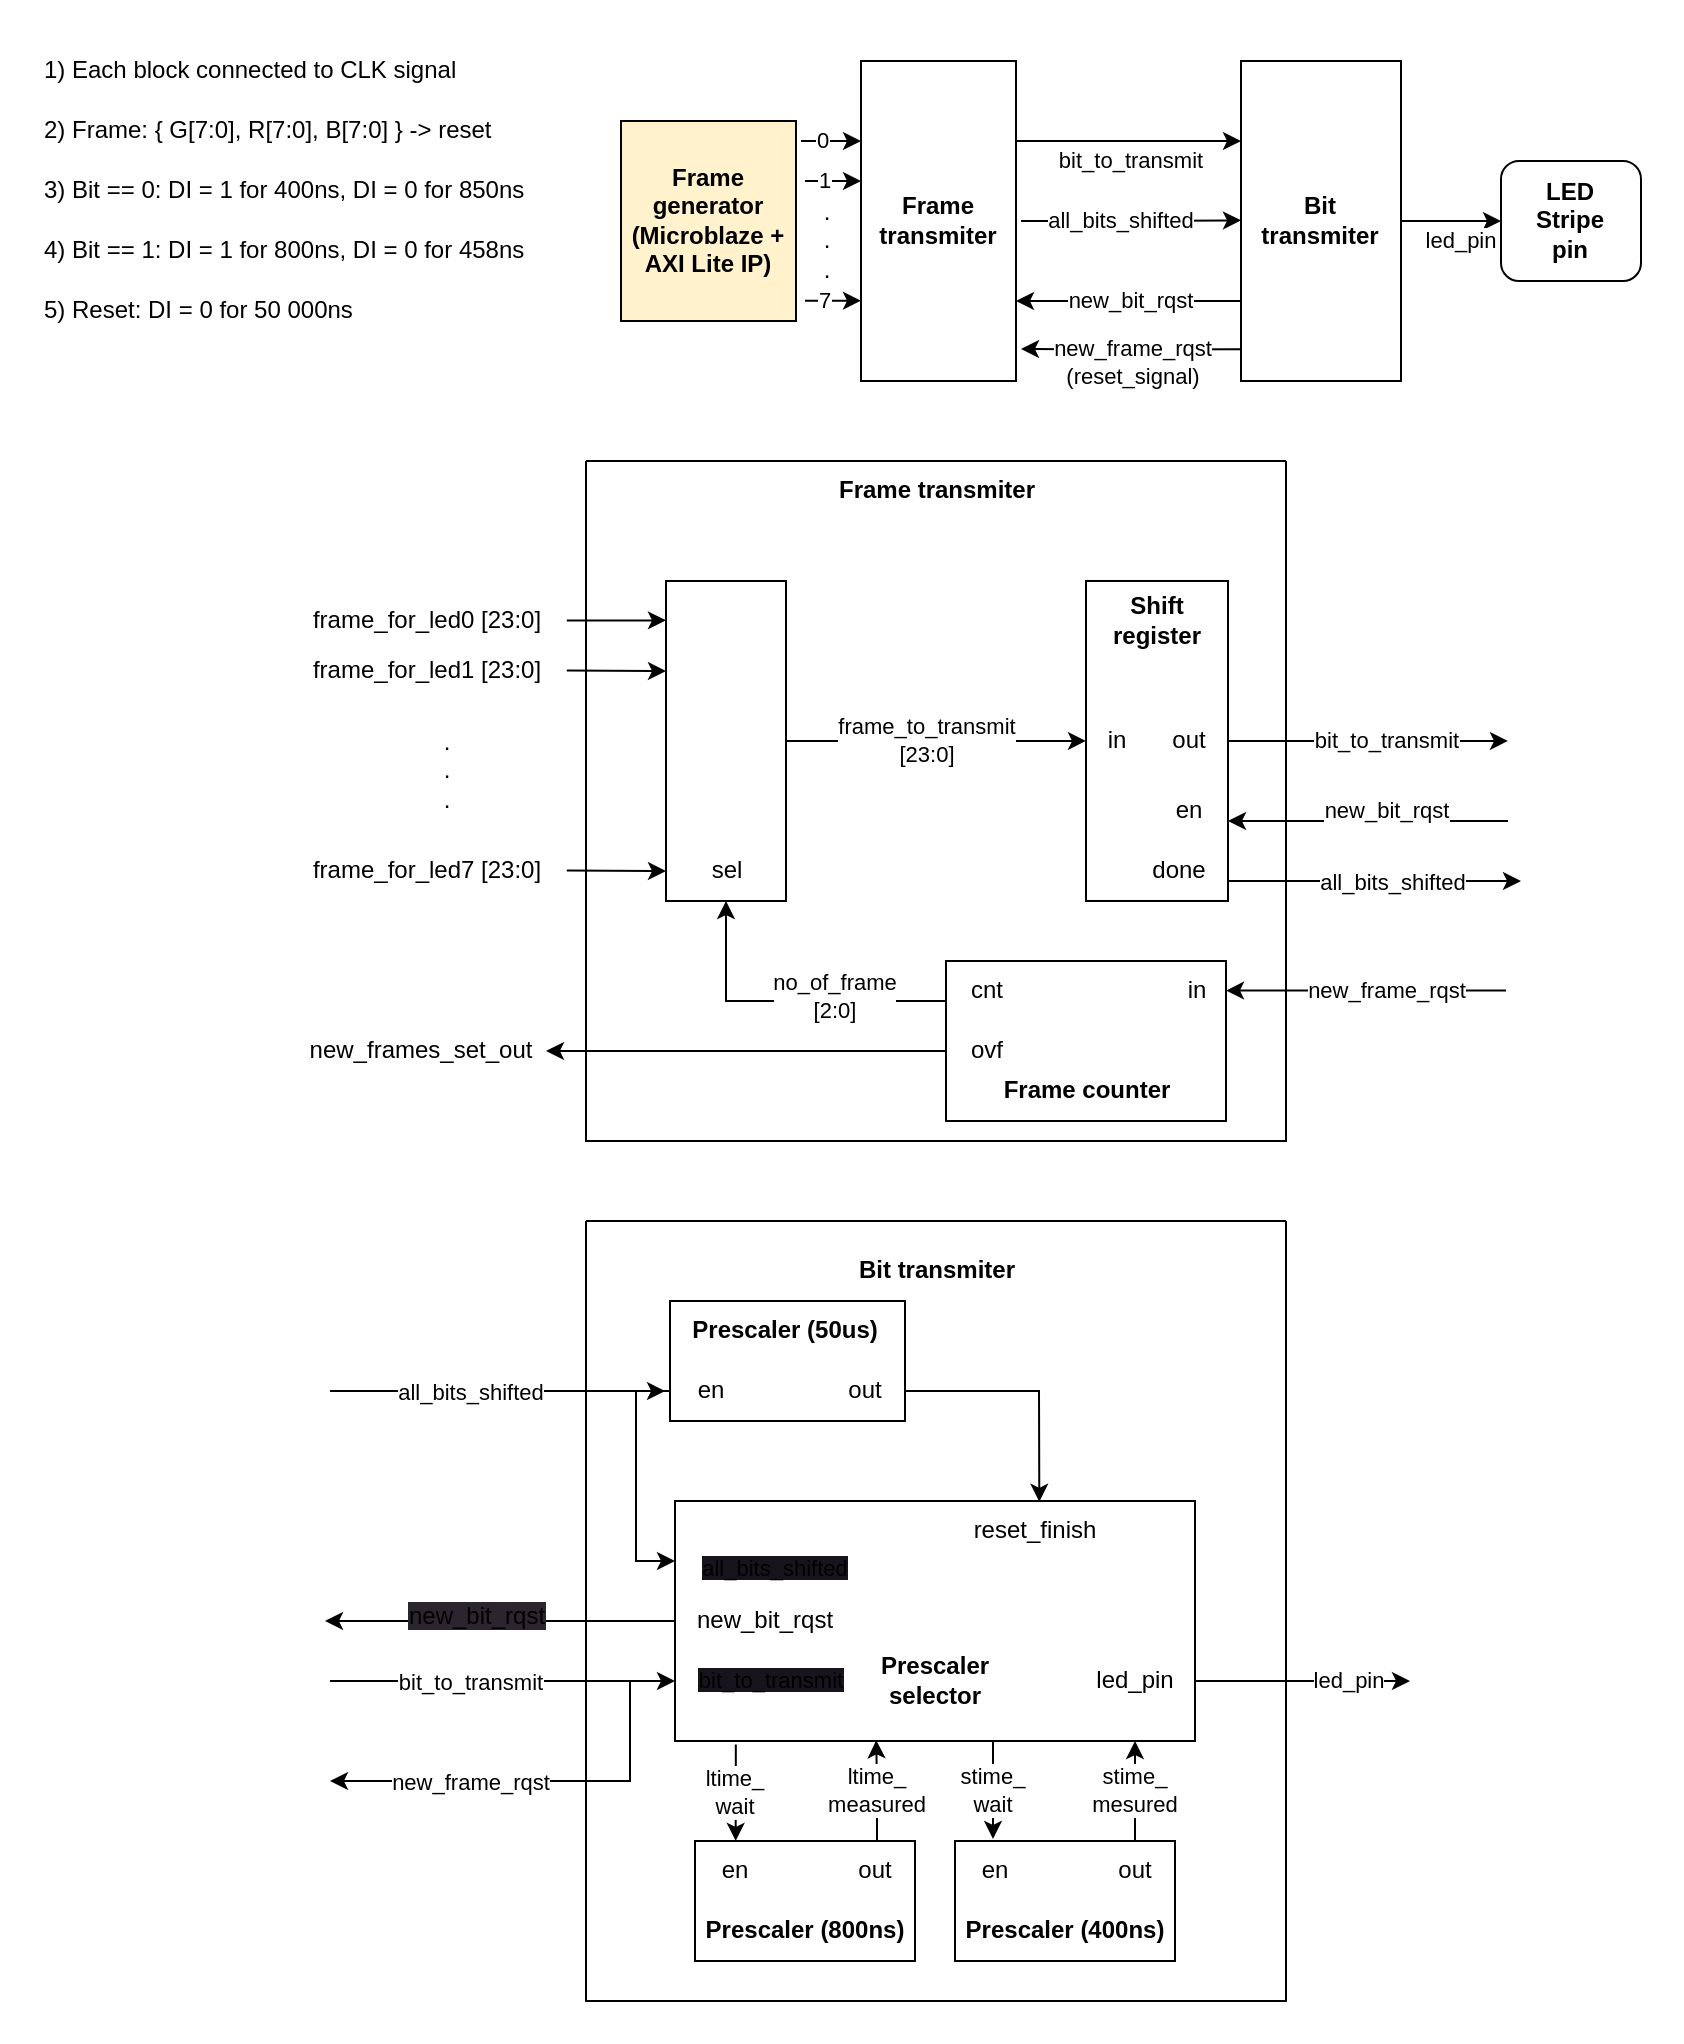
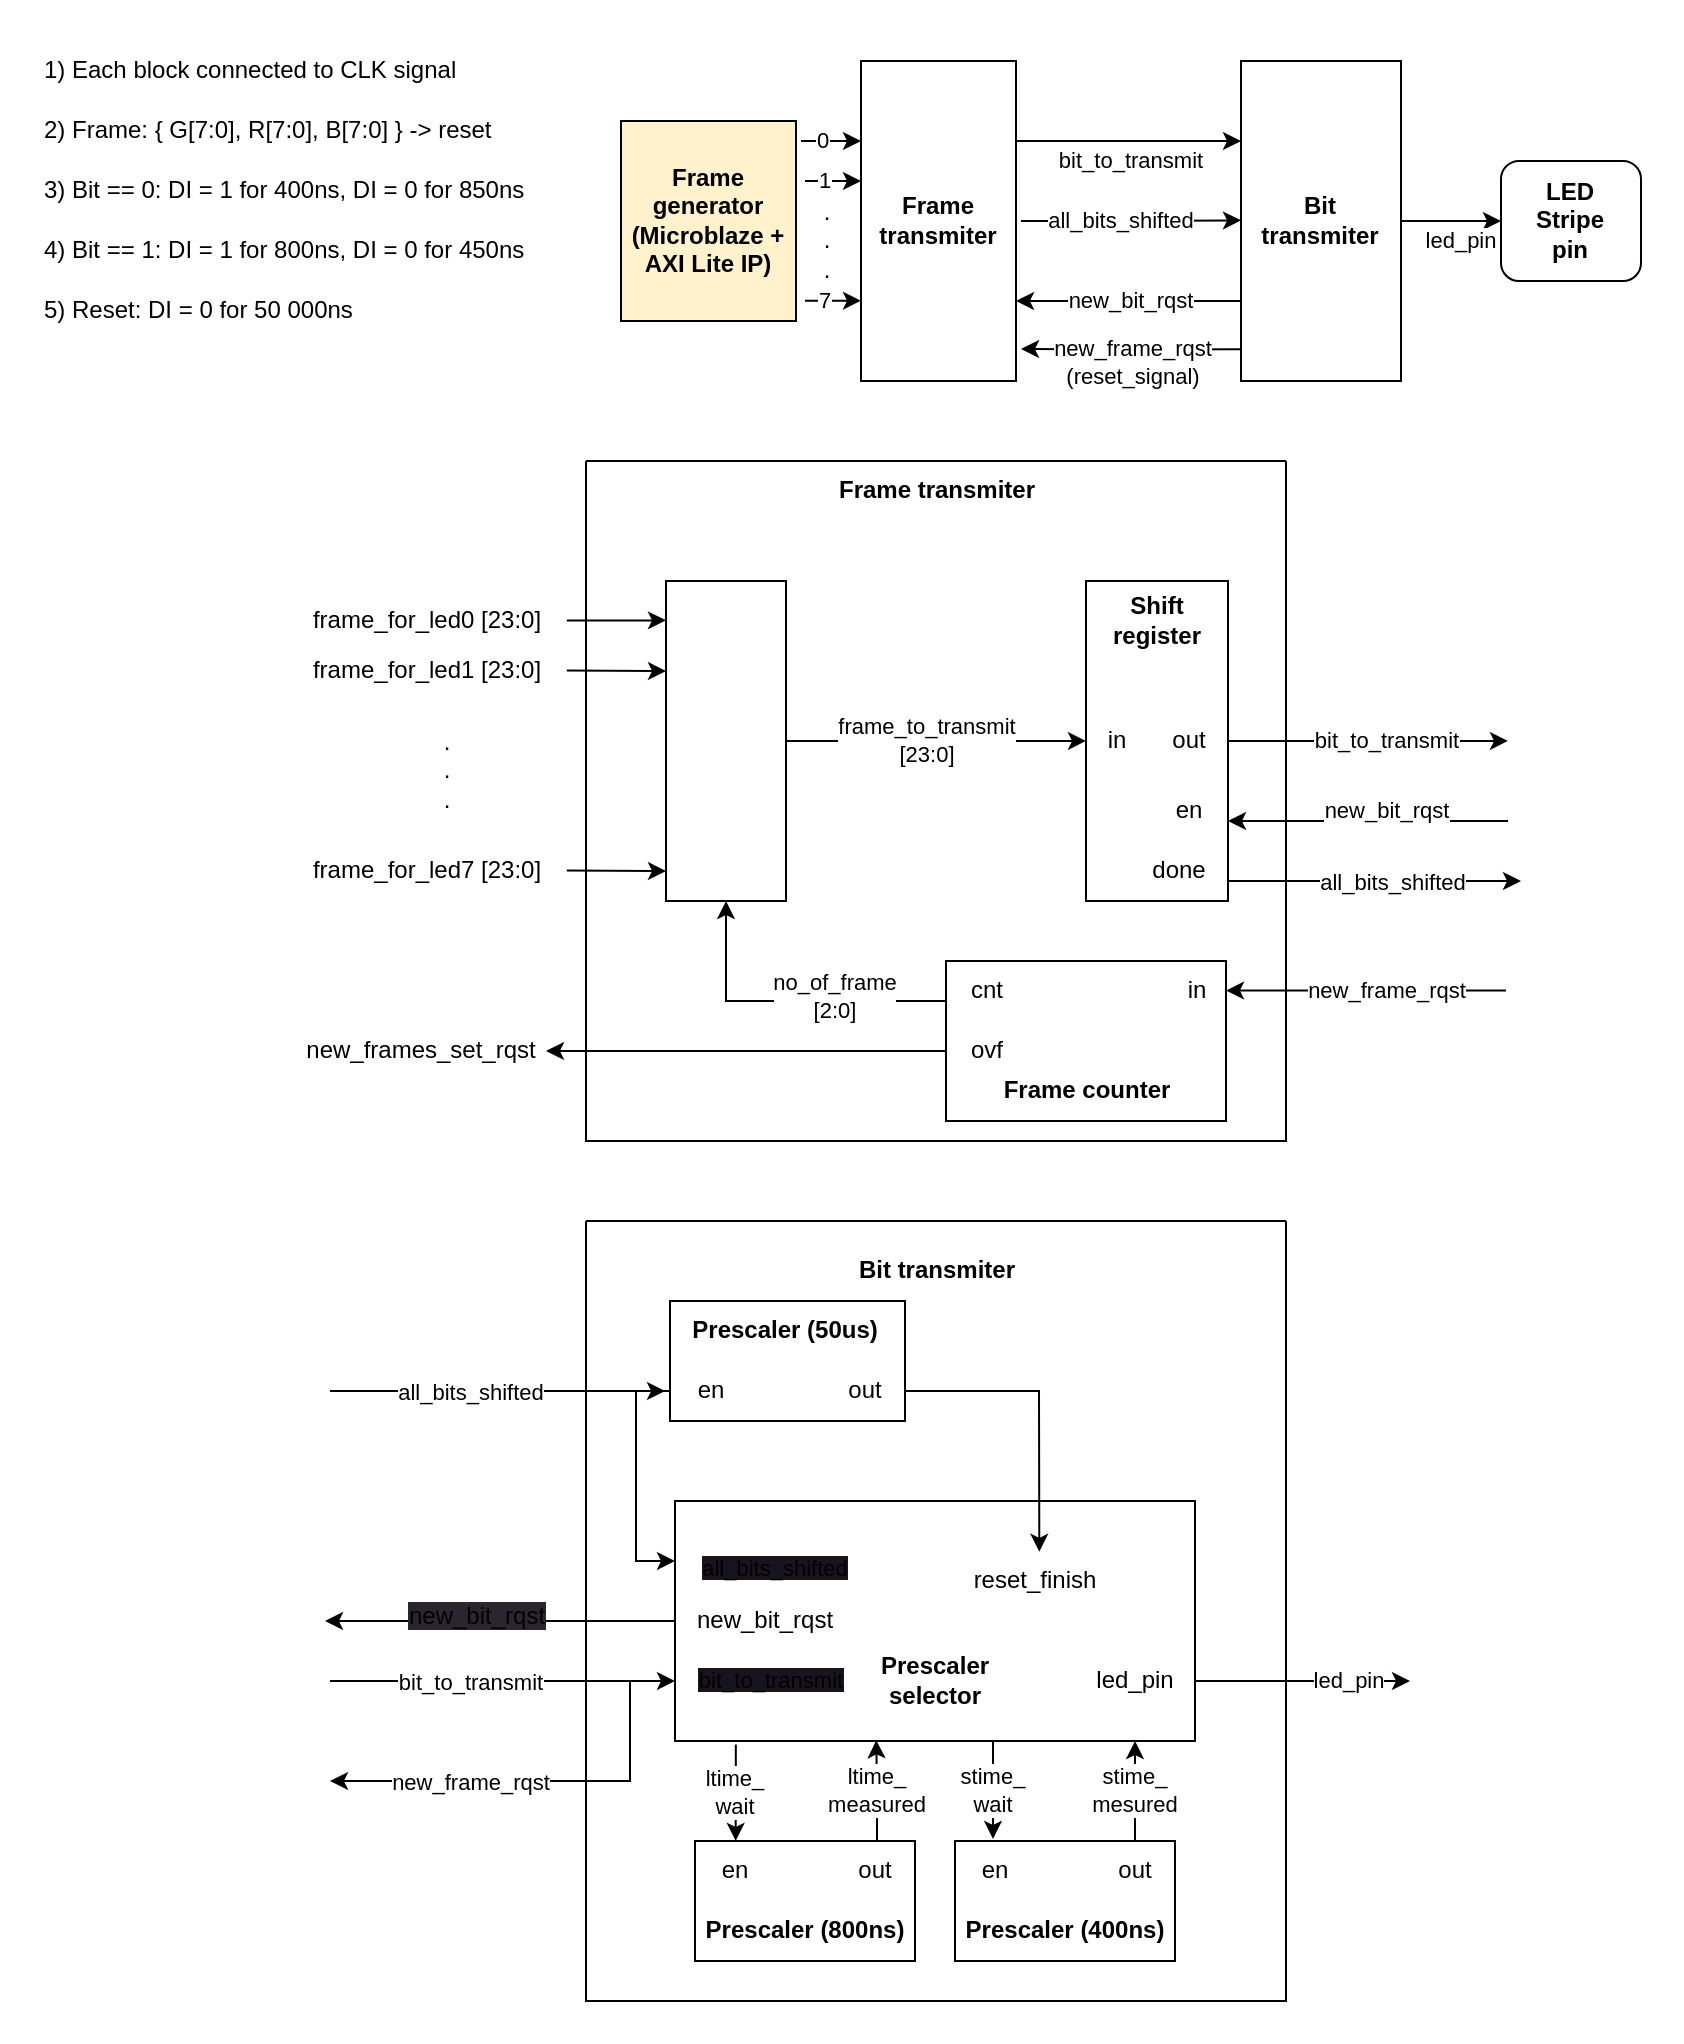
(311, 251) -> (311, 251)
(726, 871) -> none
(422, 1051) -> (422, 1051)
(1035, 1531) -> (1035, 1581)
